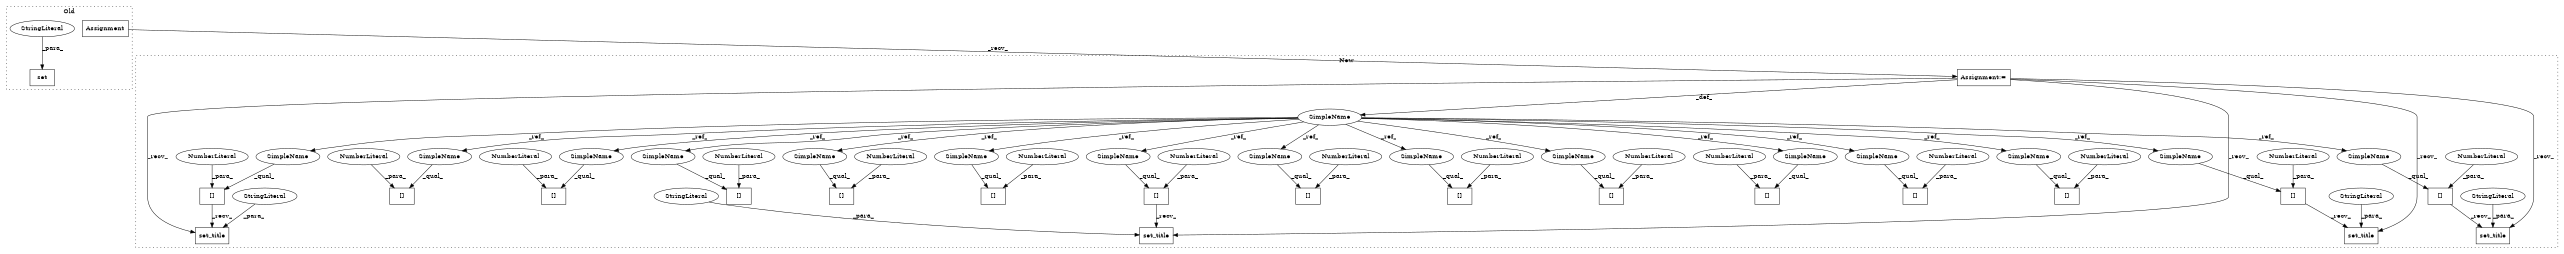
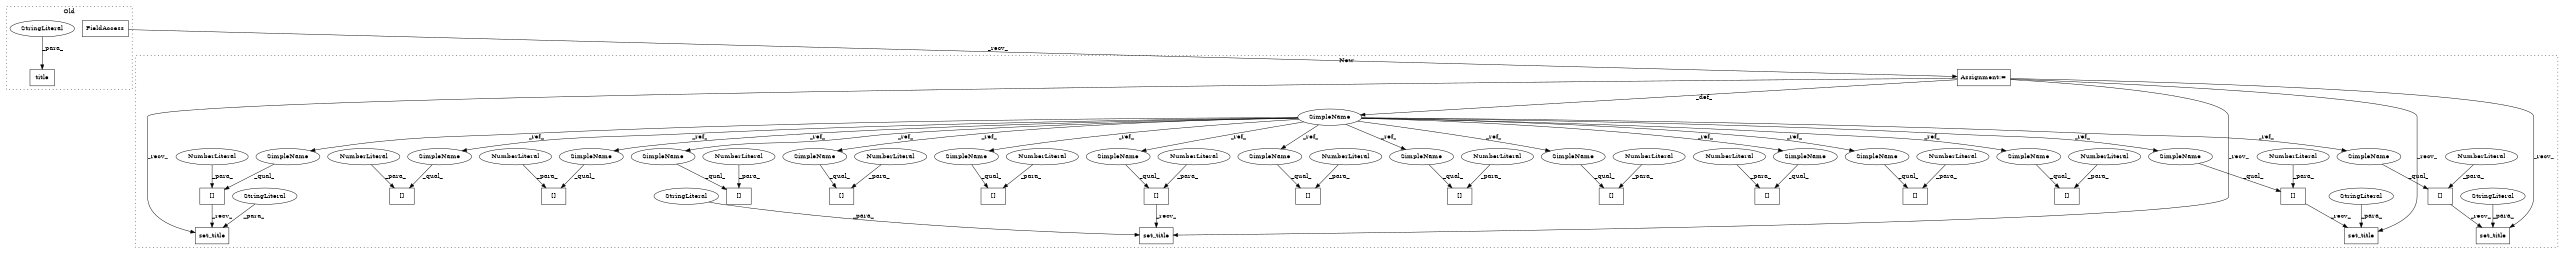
(105, 29) -> (105, 29)
(42, 78) -> (42, 78)
